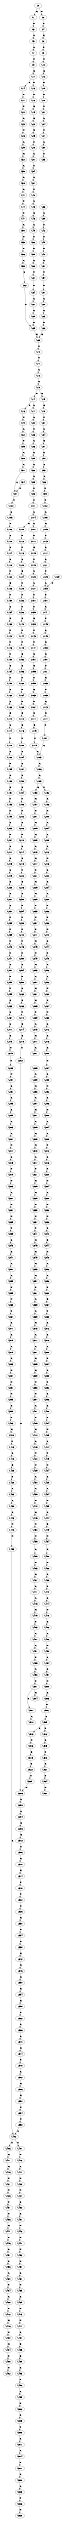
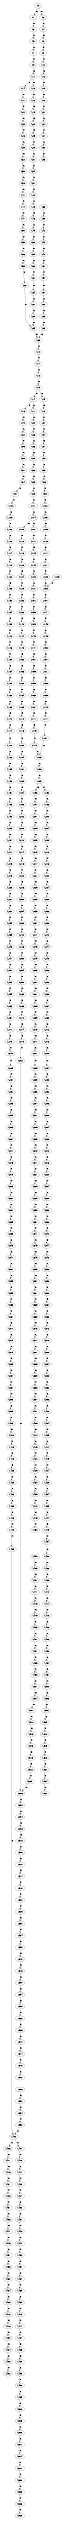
(16, 481) -> (23, 476)
none -> (35, 1060)
(35, 1542) -> none
(27, 1697) -> (33, 1704)
(38, 1728) -> (31, 1728)
(20, 2083) -> none
